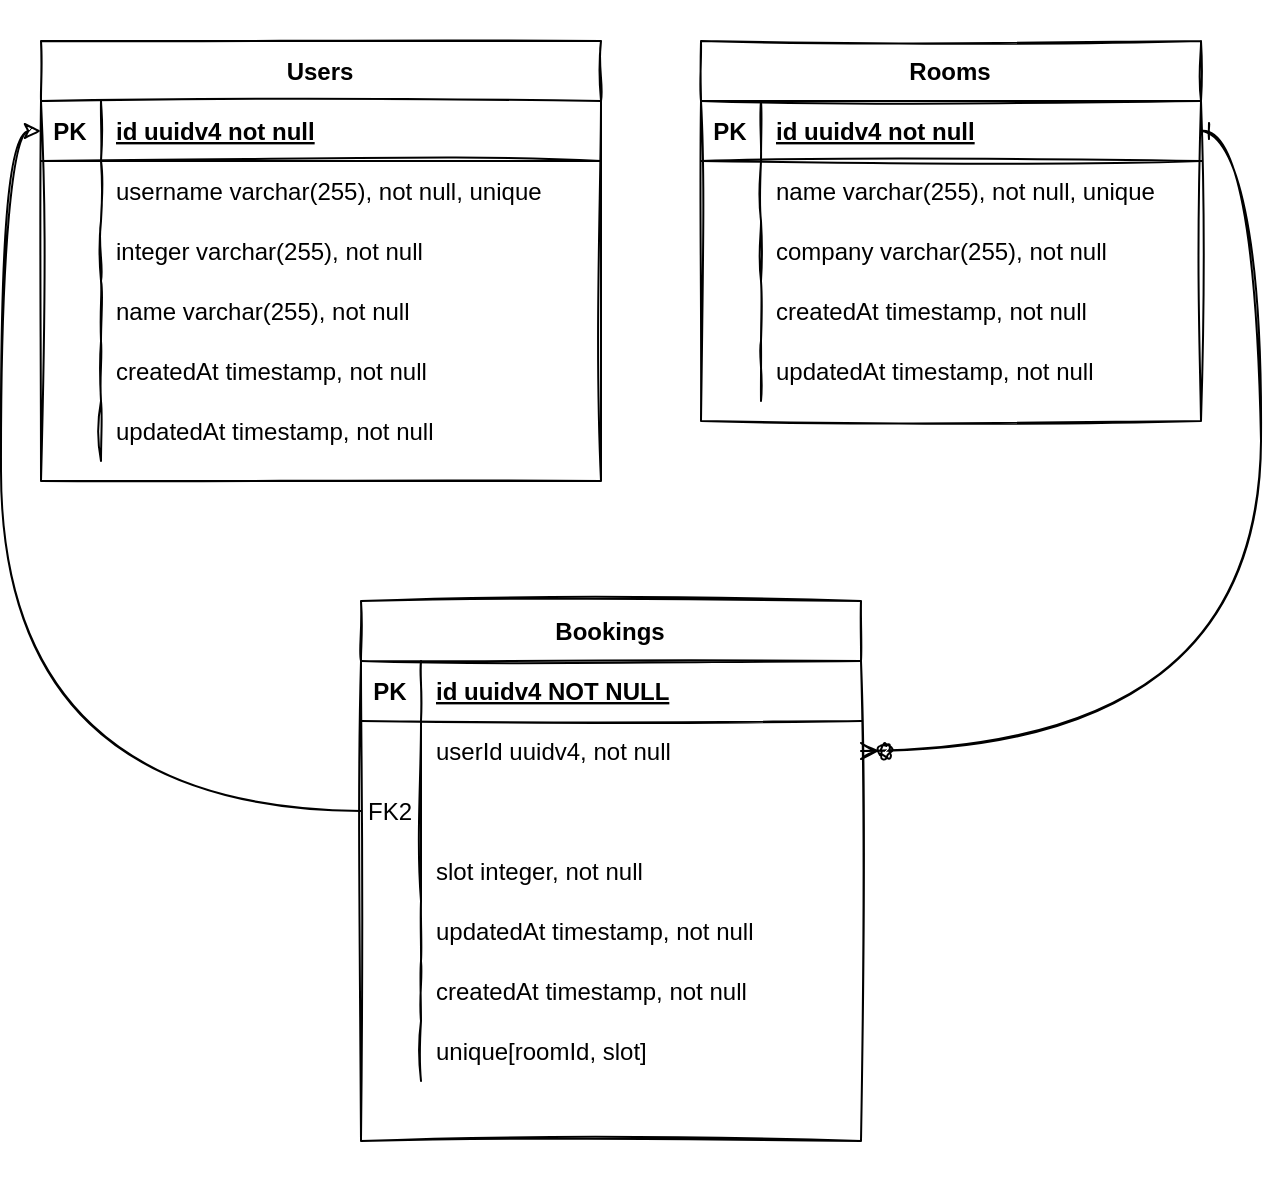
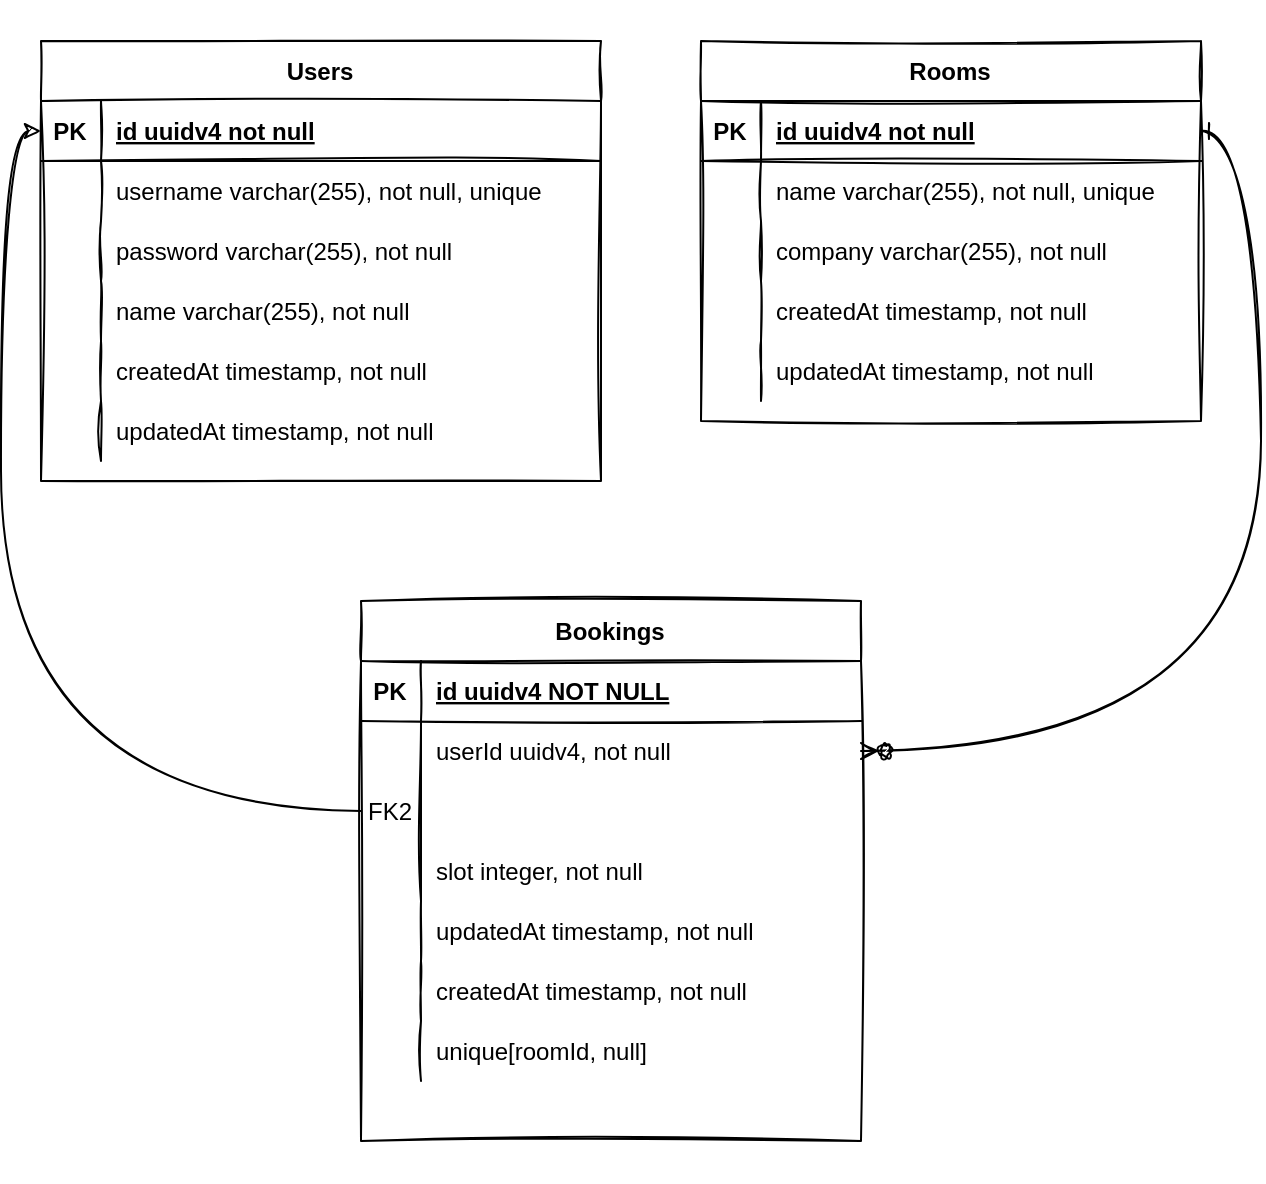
(296, 252) -> (306, 252)
(558, 1052) -> (555, 1052)
